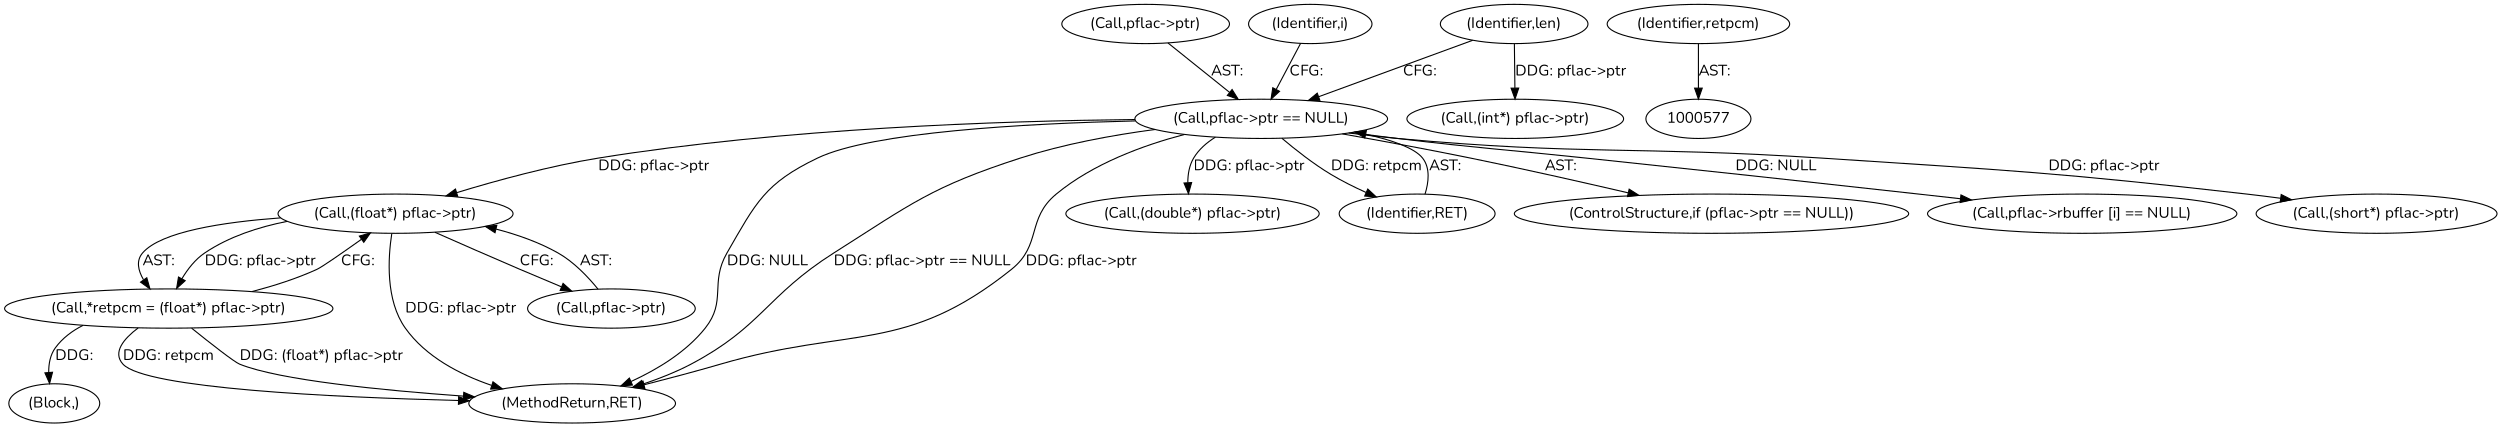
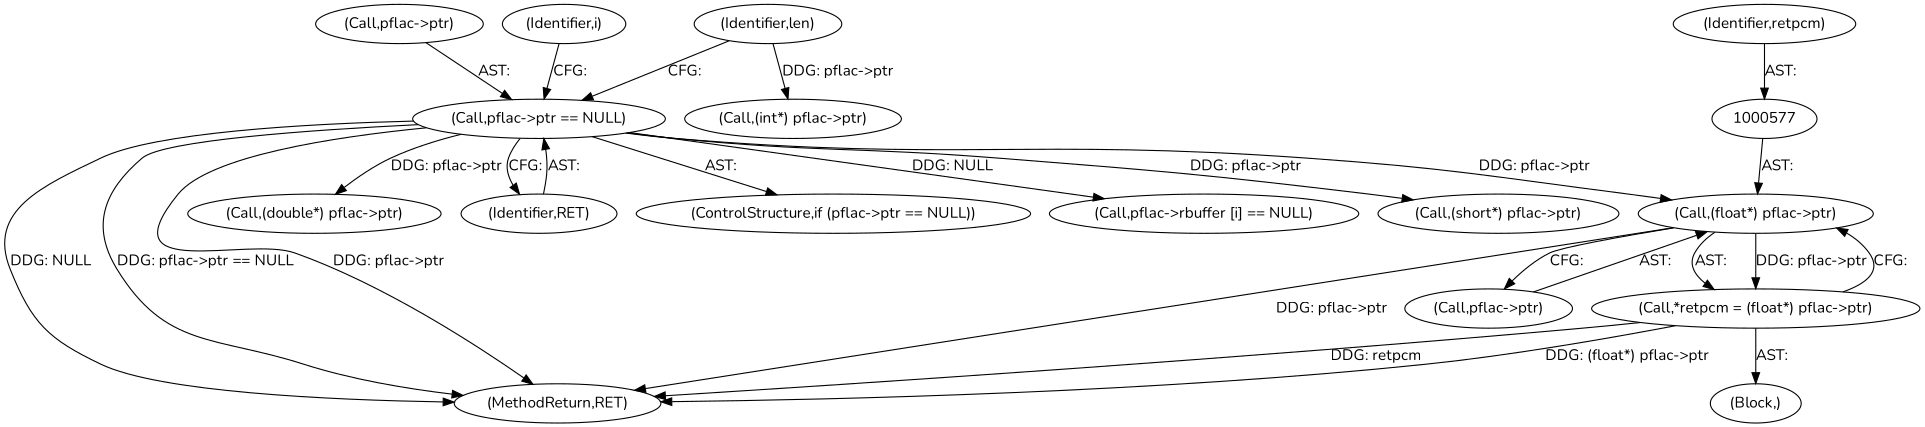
none -> (1761, 161)
(1377, 166) -> (528, 166)
(77, 356) -> (1774, 356)
